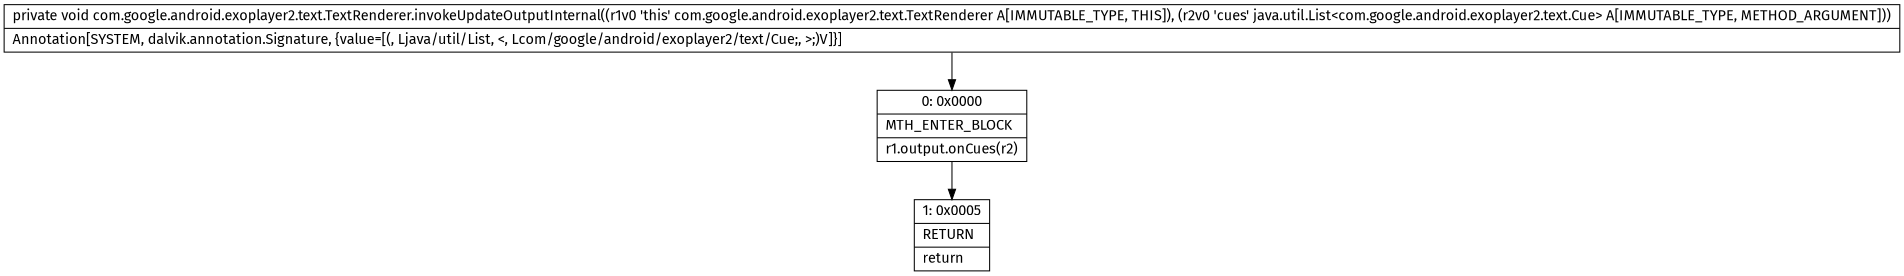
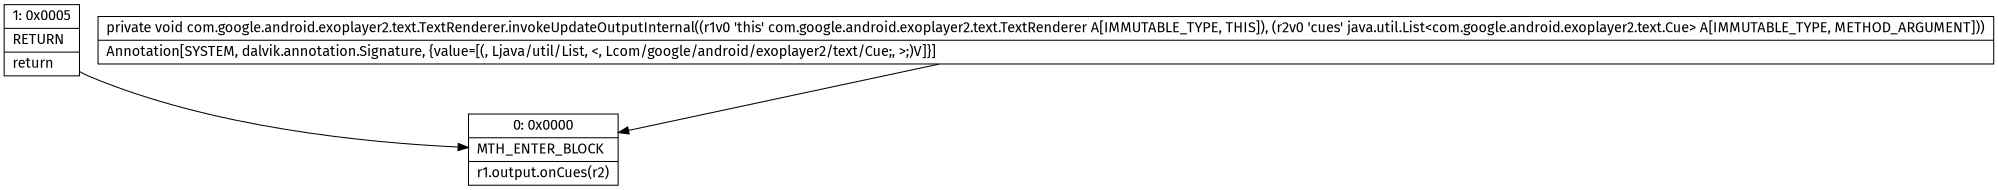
(952, 175) -> (265, 126)
